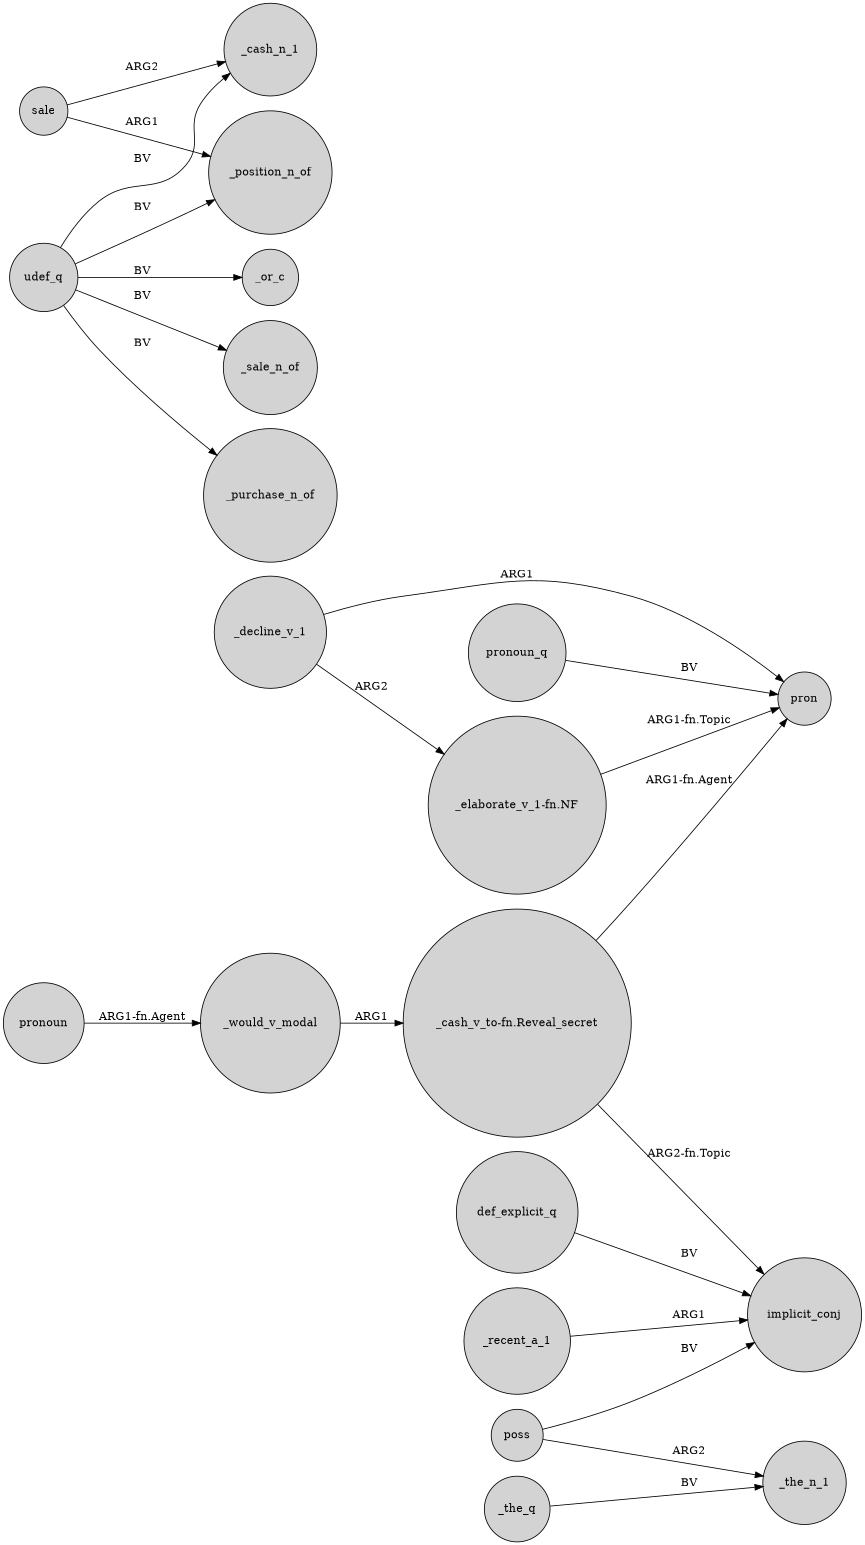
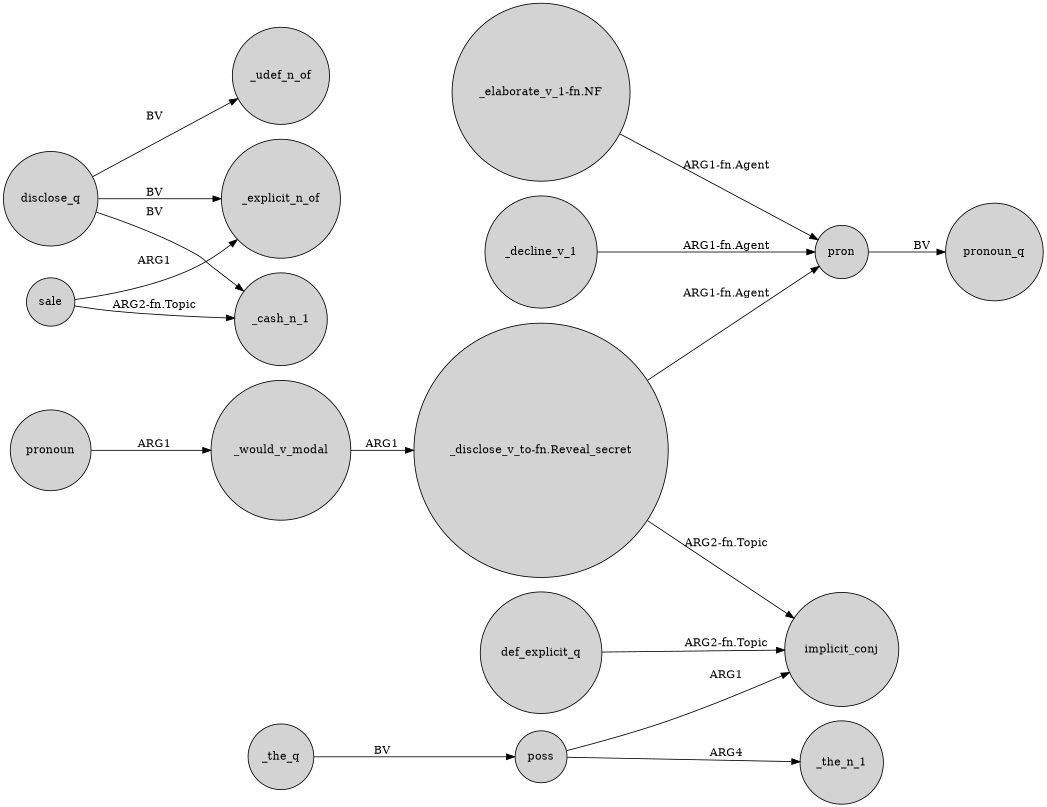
(142, 67) -> (155, 305)
(270, 172) -> (281, 199)
(44, 277) -> (51, 199)
(270, 277) -> none
(270, 368) -> (281, 76)
(270, 495) -> none
(517, 574) -> (727, 246)
(668, 677) -> (903, 252)
(377, 707) -> none
(689, 720) -> (727, 166)
(142, 1017) -> (155, 444)
(517, 1023) -> (541, 450)
(689, 1254) -> (727, 643)
(517, 1341) -> none
(689, 1349) -> (727, 675)
(689, 1451) -> (727, 753)
(653, 1497) -> (410, 757)
